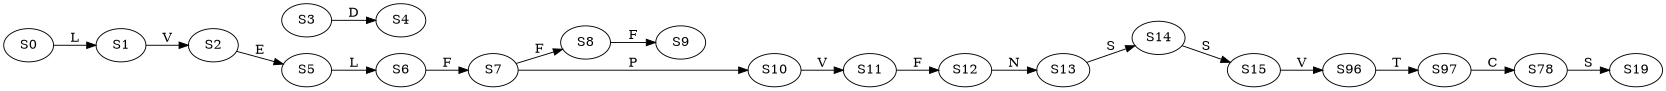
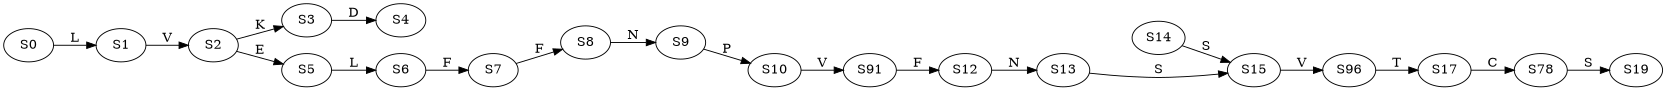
none -> (255, 34)
(633, 36) -> (633, 36)
(1106, 56) -> (1154, 77)
(628, 70) -> (722, 55)
(870, 70) -> (870, 70)
(1445, 70) -> (1445, 70)
